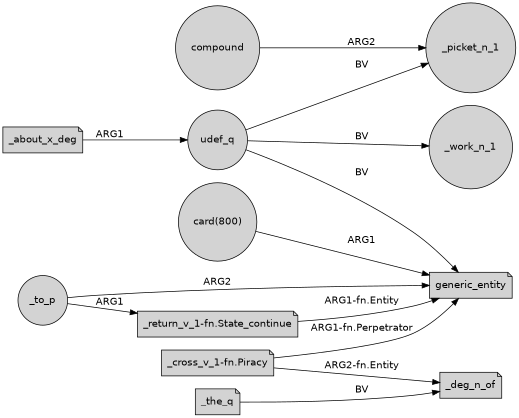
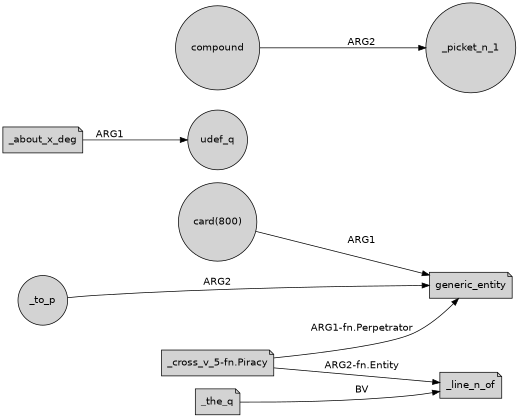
(334, 98) -> none
(471, 147) -> none
(356, 198) -> none
(218, 324) -> none
(218, 363) -> (218, 363)
(471, 385) -> (471, 385)
